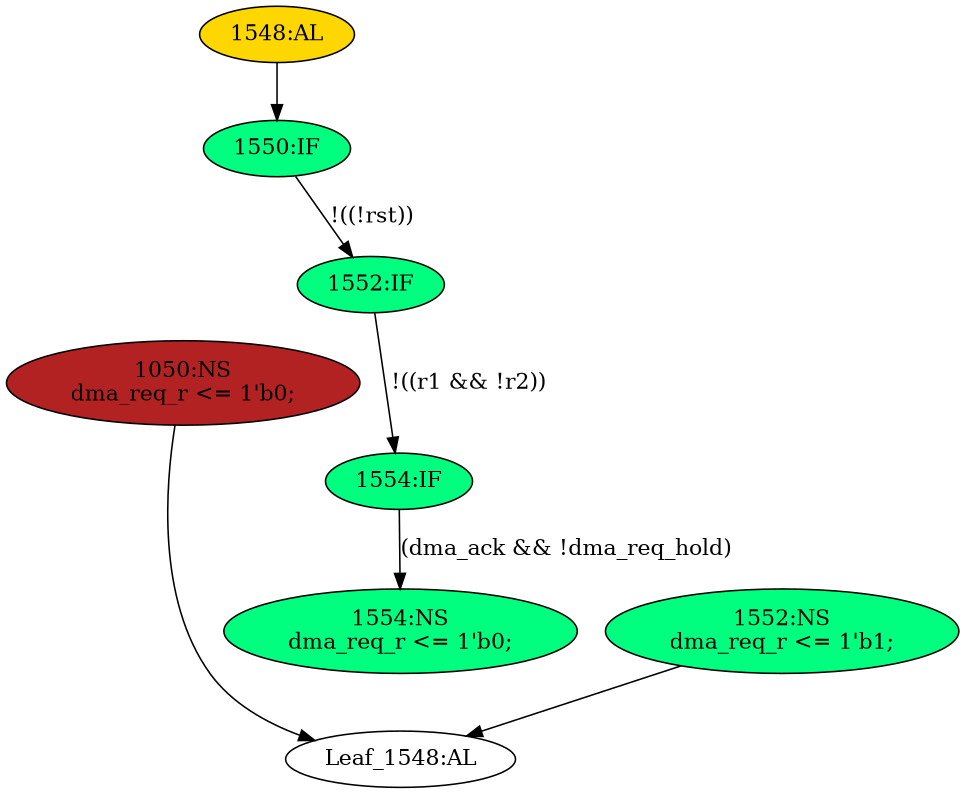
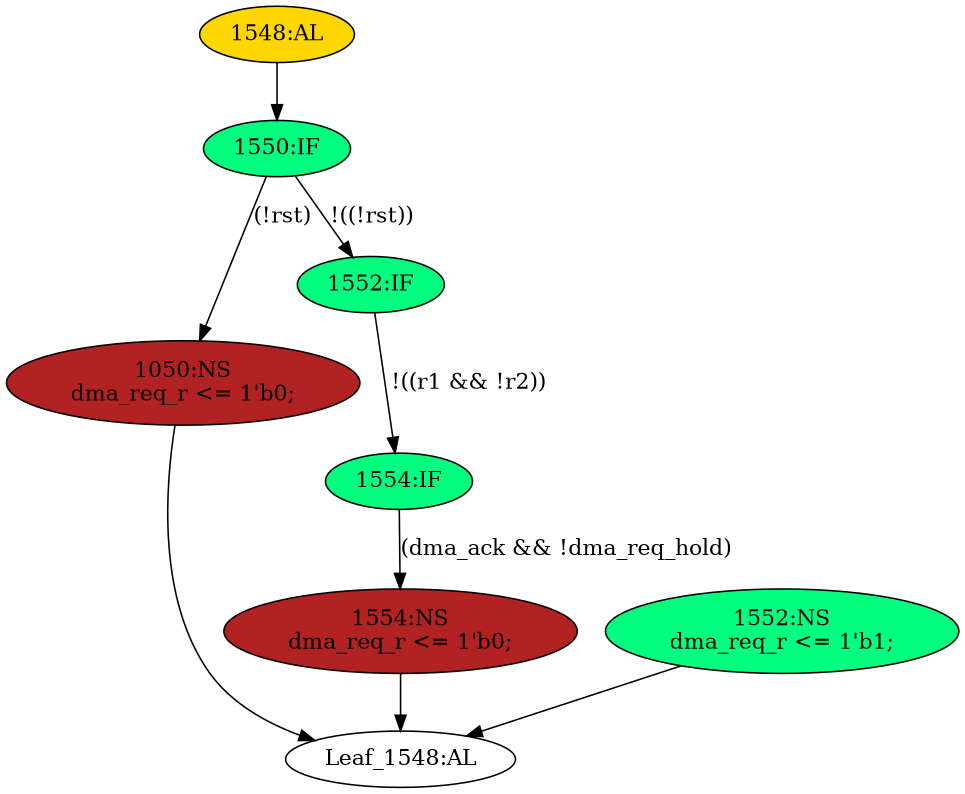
none -> (236, 251)
(401, 631) -> (401, 631)
none -> (401, 694)
